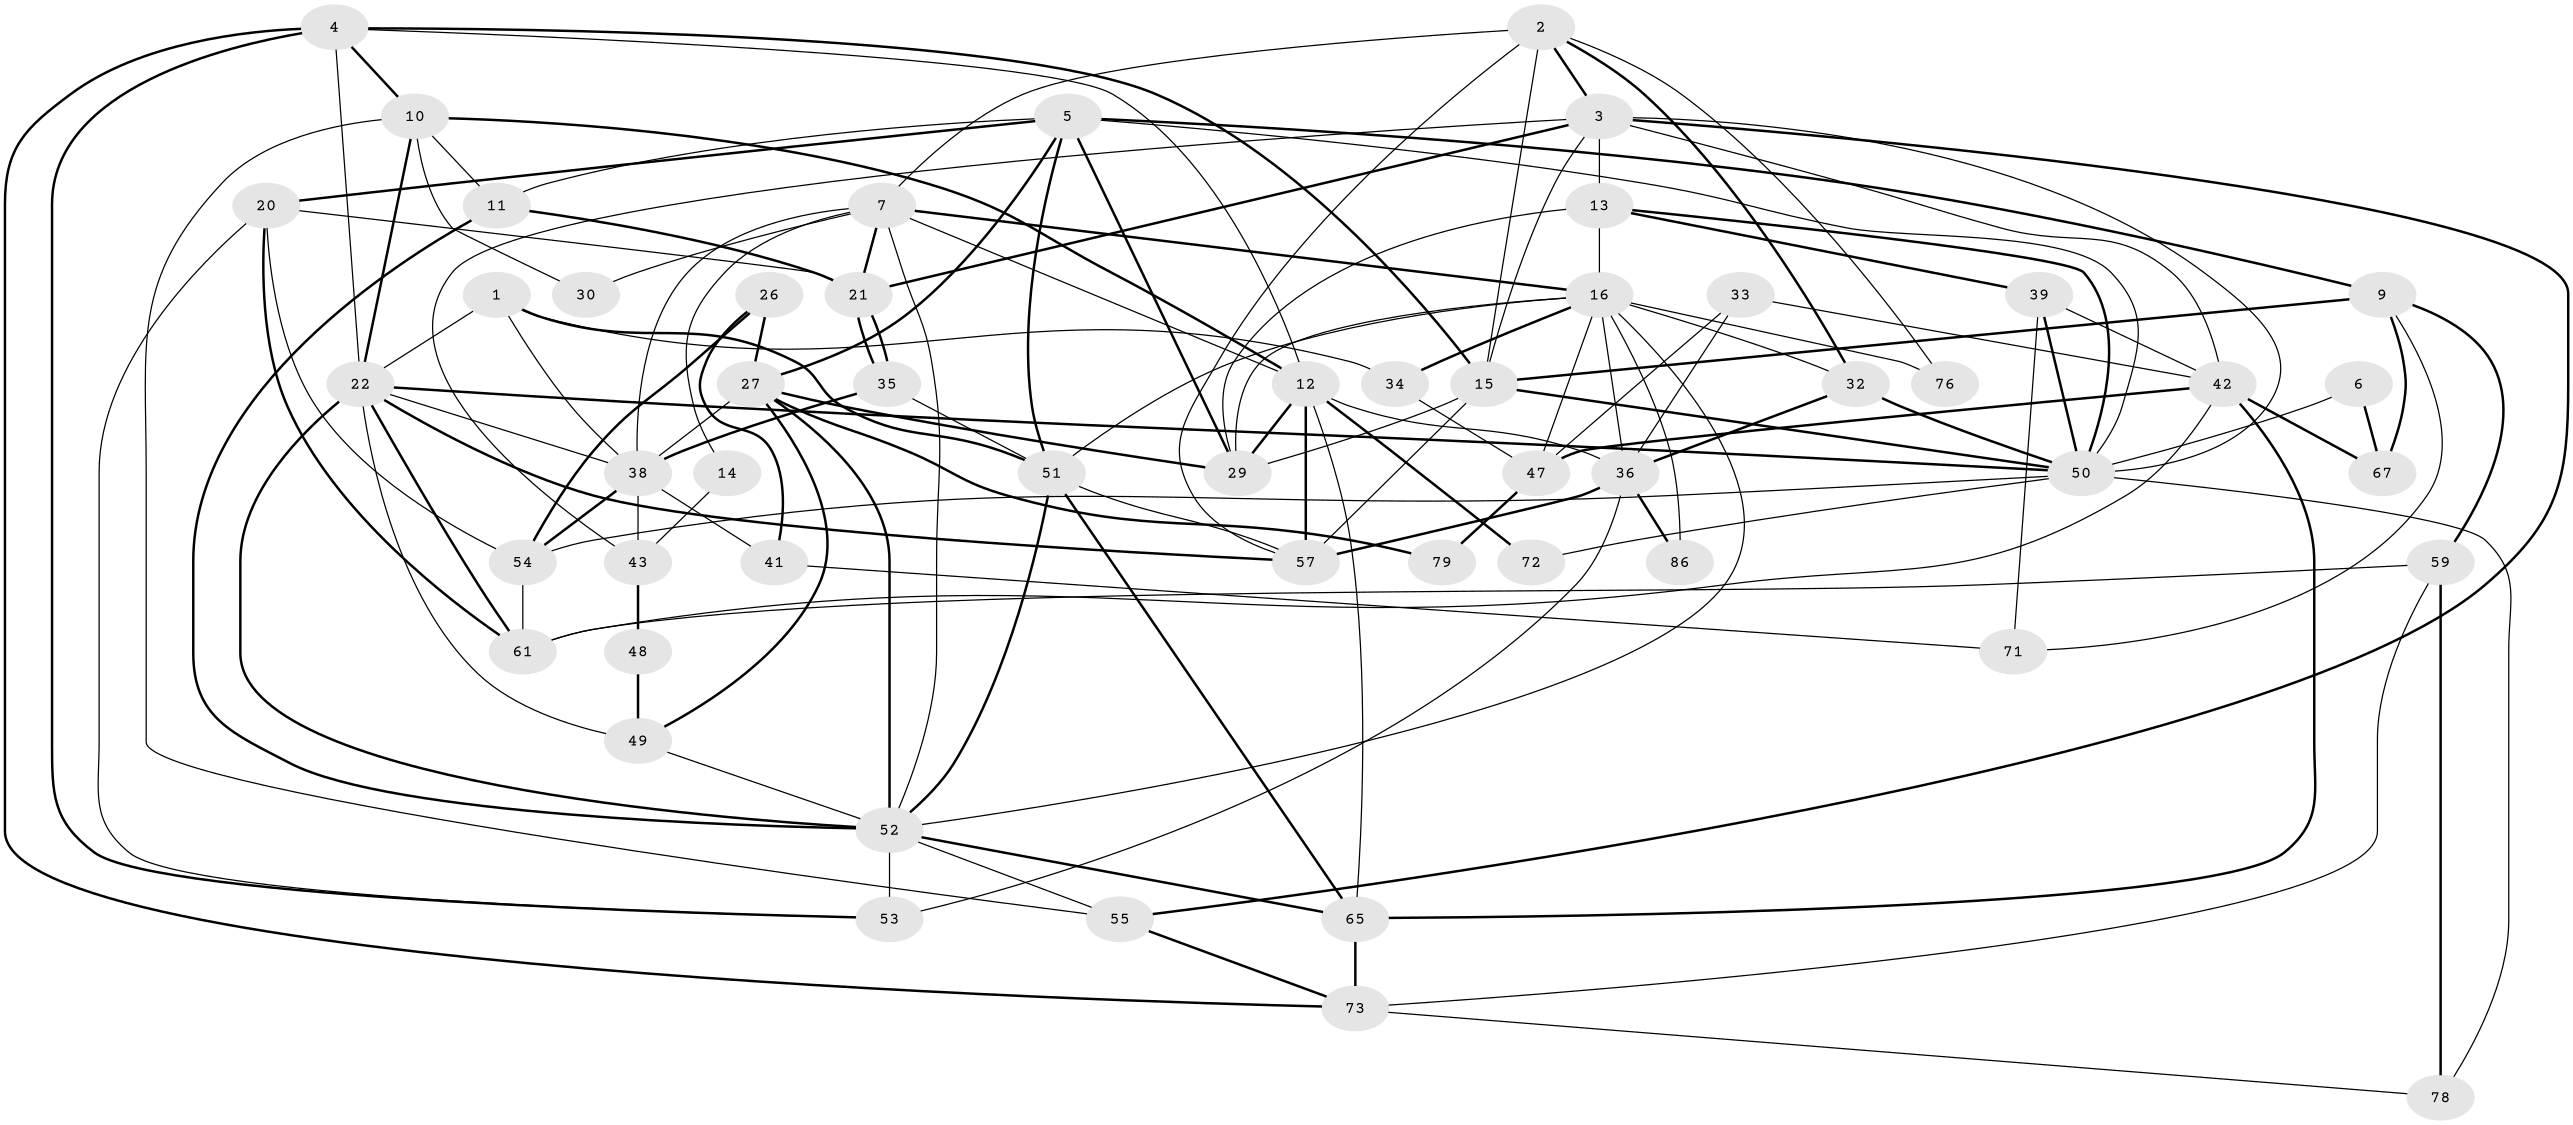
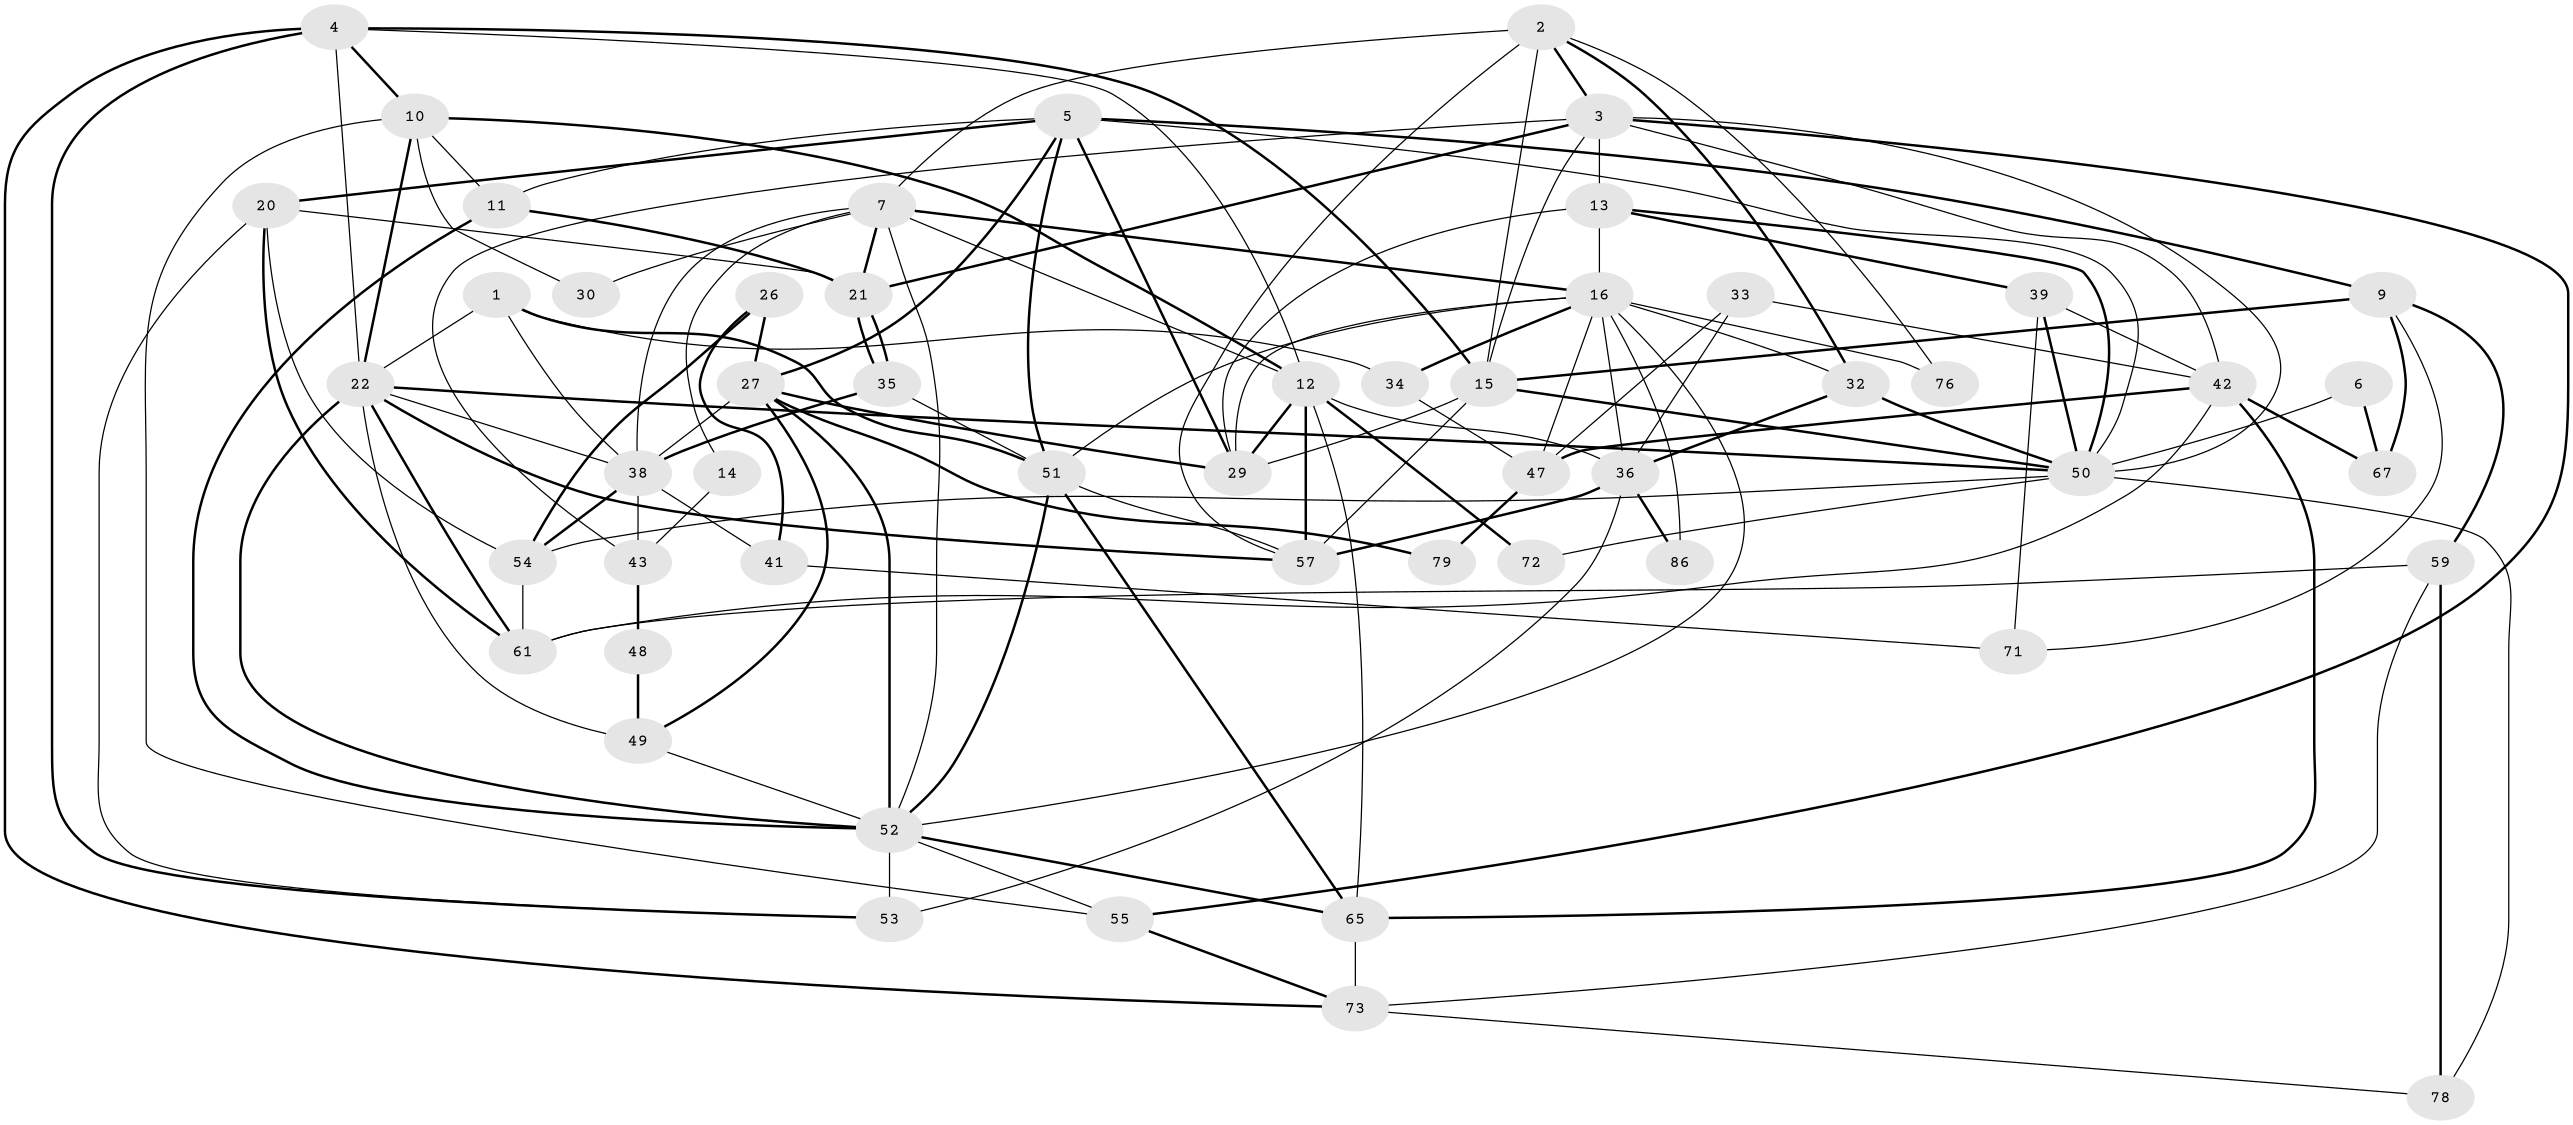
(1355, 964) -> (1355, 964)
